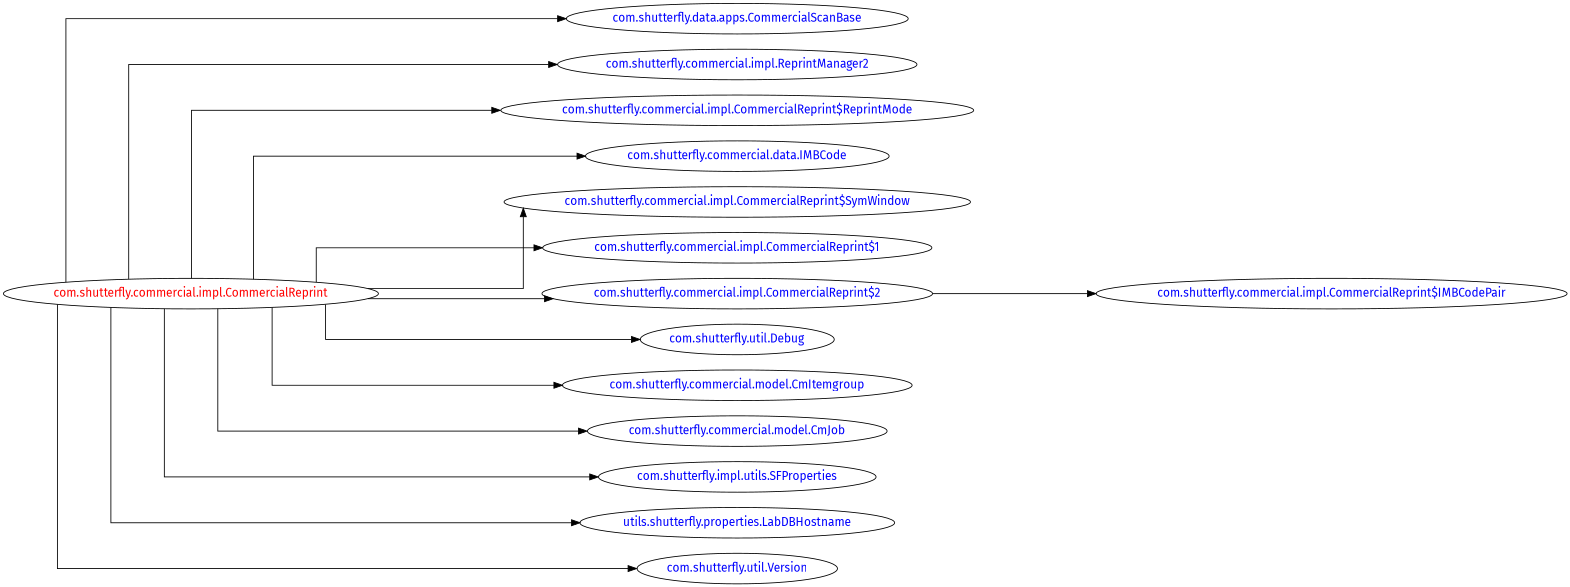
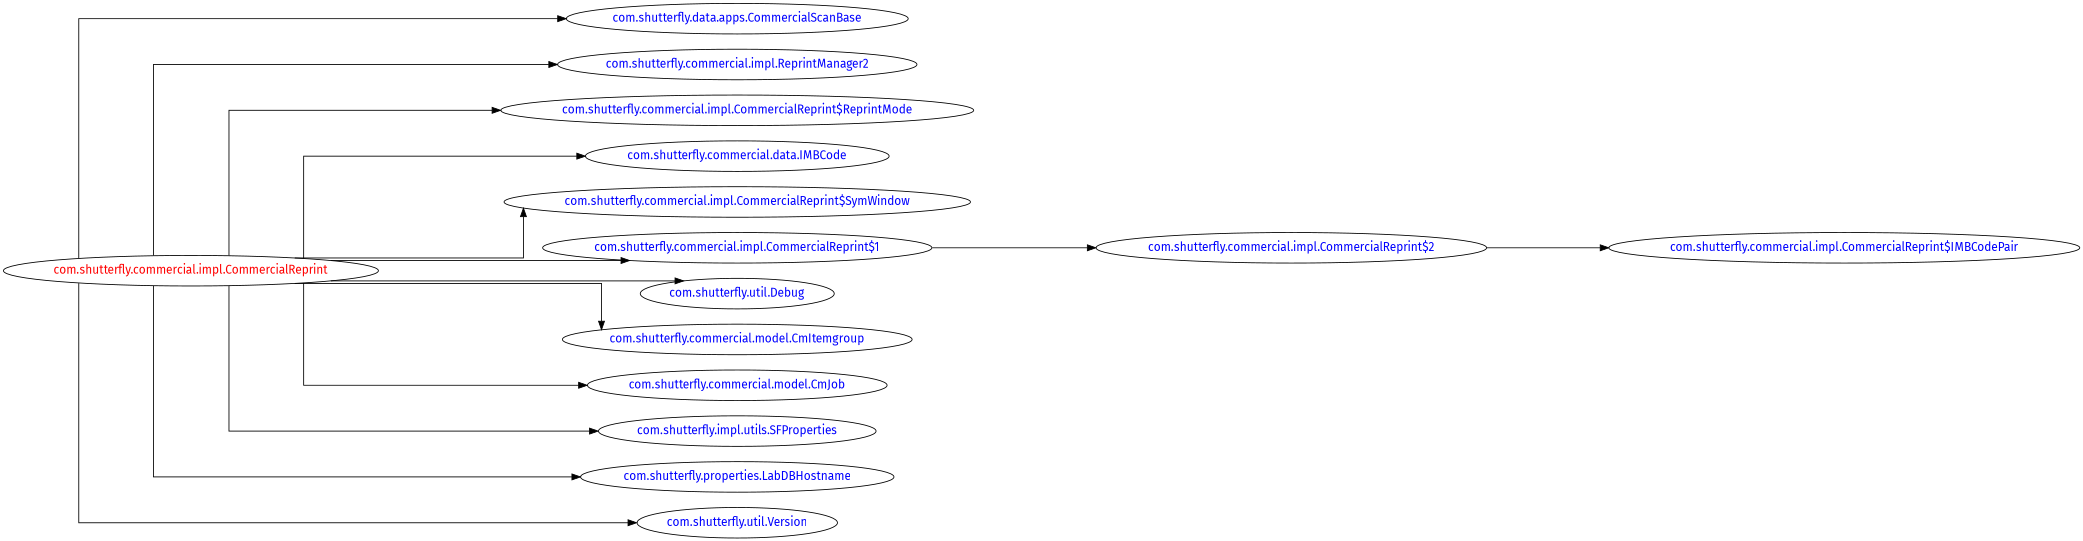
(456, 299) -> (1010, 248)
(737, 523) -> (737, 477)
